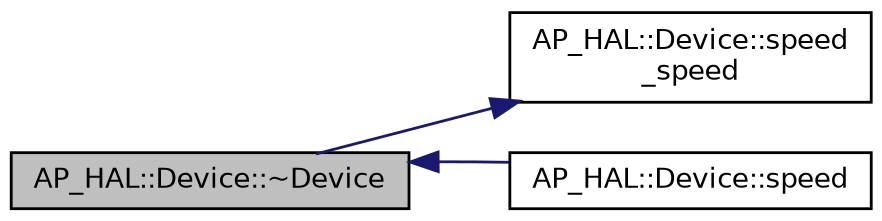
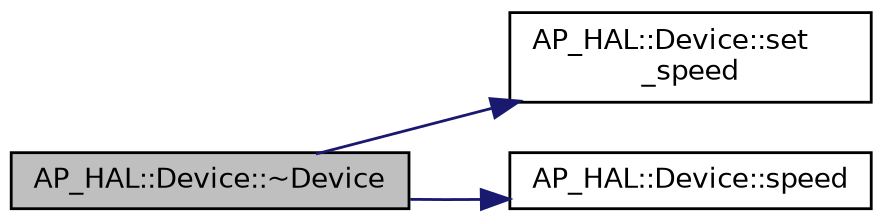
(691, 57) -> (691, 57)
(474, 162) -> (446, 200)
